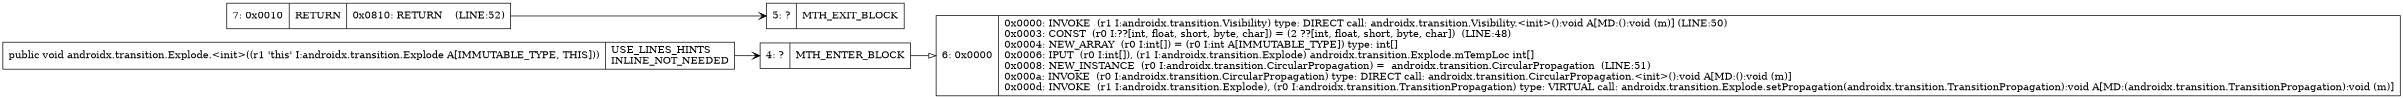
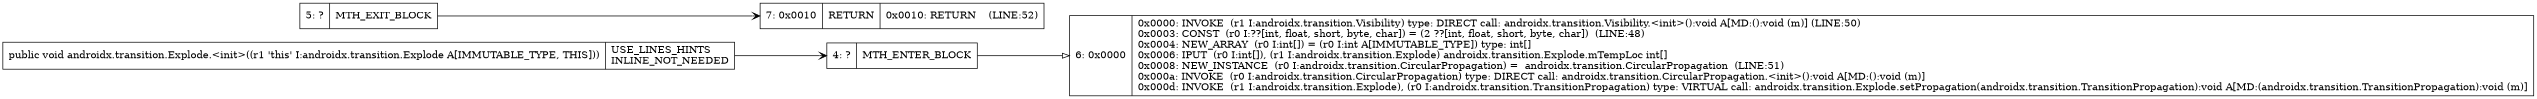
(429, 16) -> (962, 16)
(635, 16) -> (595, 16)
